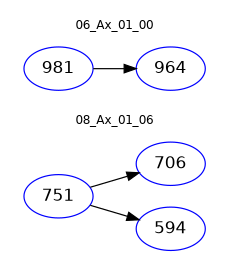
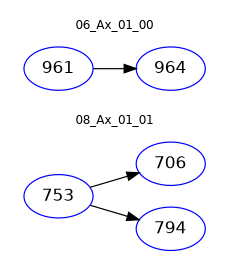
(59, 69) -> (59, 69)
(115, 121) -> (115, 121)
(59, 196) -> (59, 196)
(171, 229) -> (171, 229)
